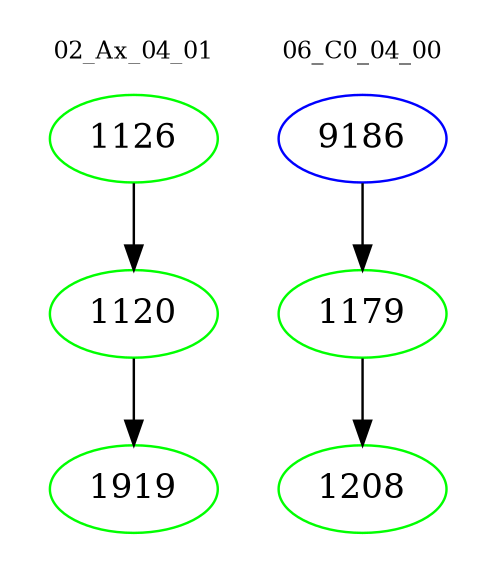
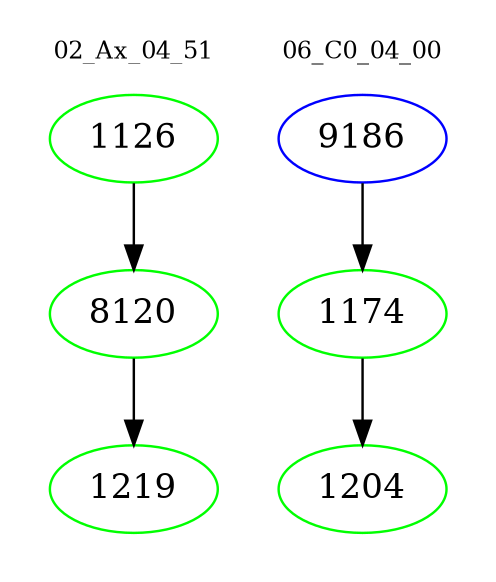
(134, 52) -> (134, 52)
(134, 314) -> (134, 314)
(363, 314) -> (363, 314)
(134, 489) -> (134, 489)
(363, 489) -> (363, 489)
